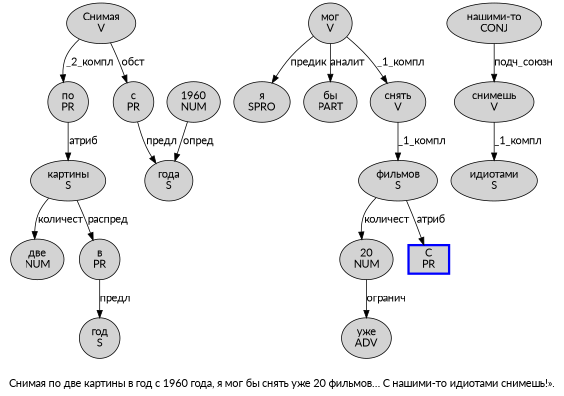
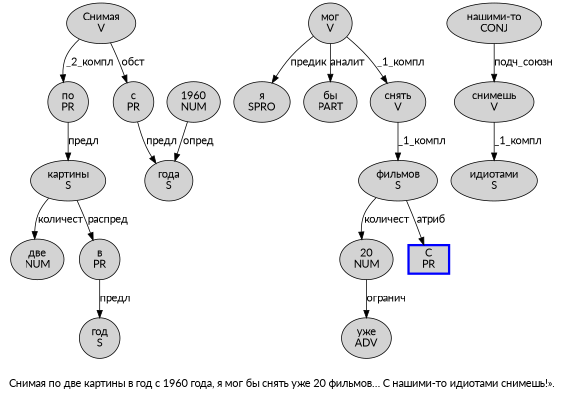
(84, 141) -> (84, 141)
